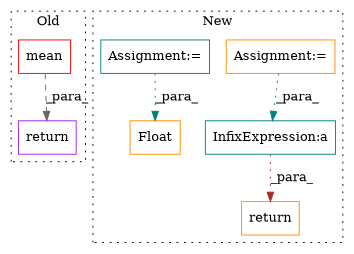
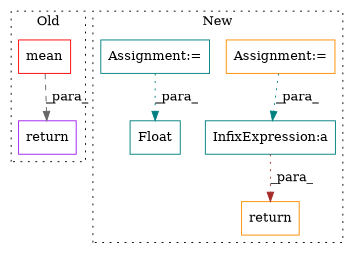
(155, 138) -> (155, 138)
